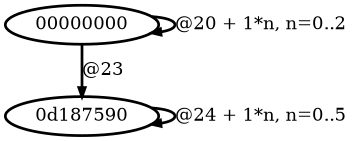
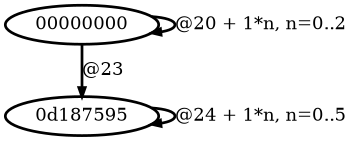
(82, 116) -> (82, 116)
